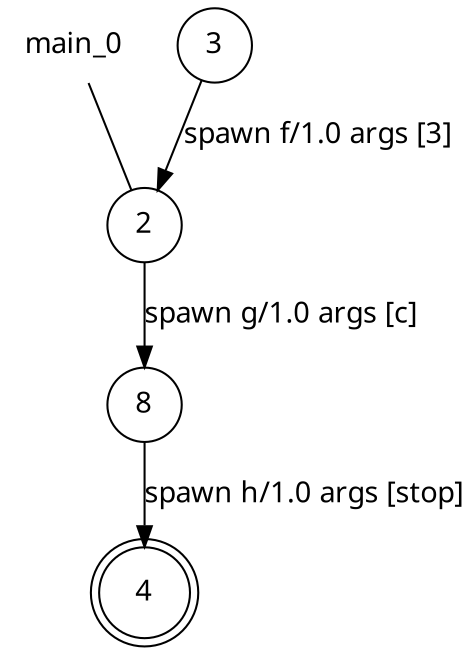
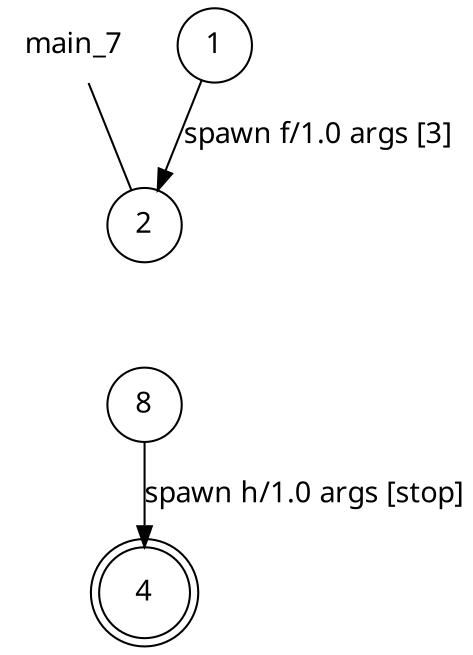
(74, 45) -> (74, 45)
(215, 45) -> (215, 45)
(145, 305) -> none
